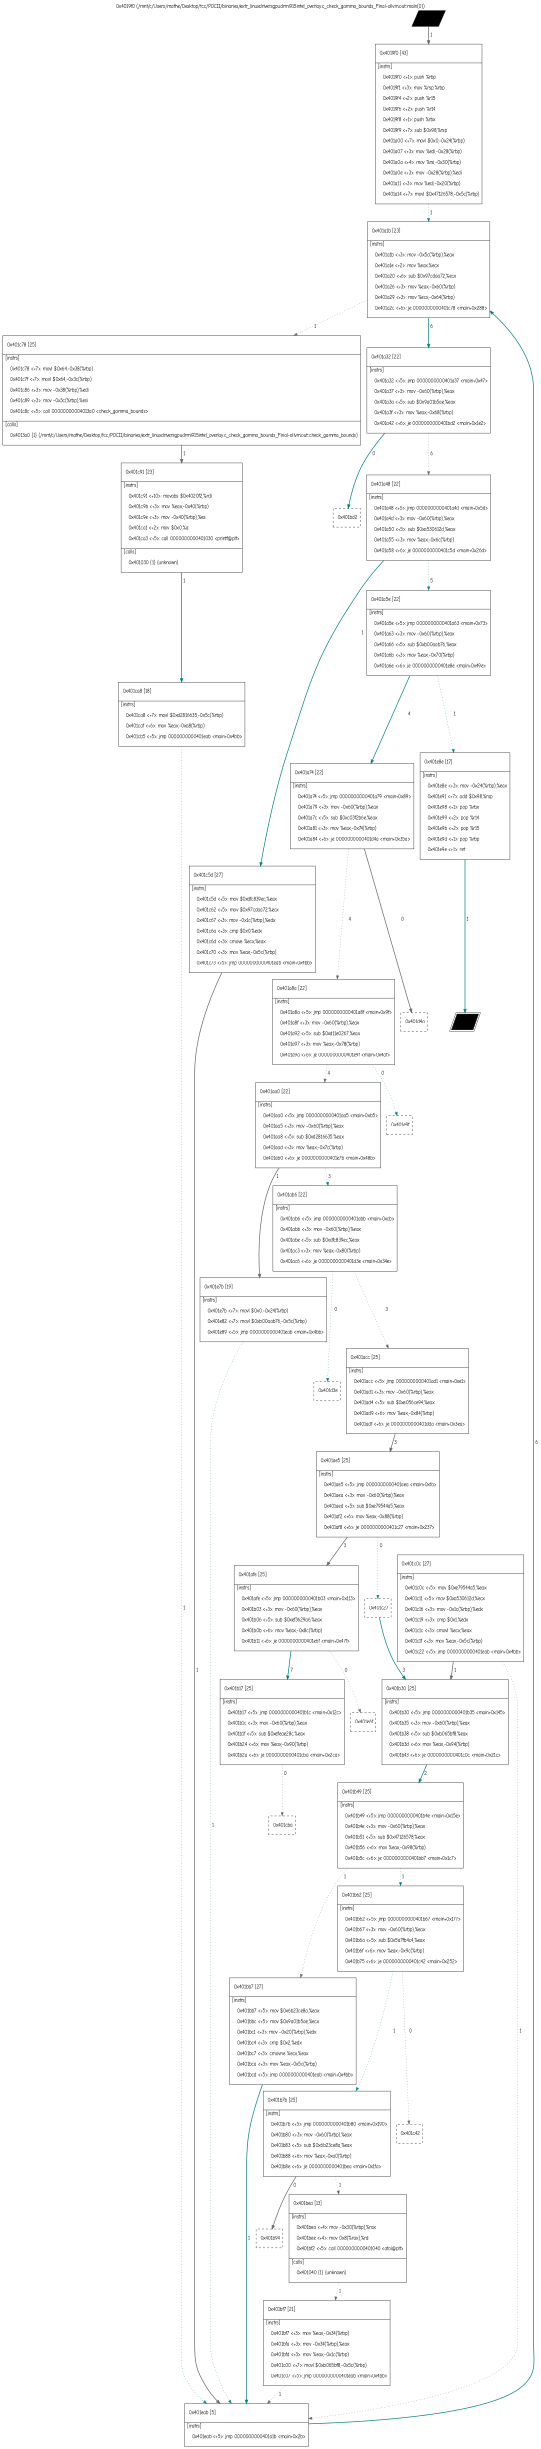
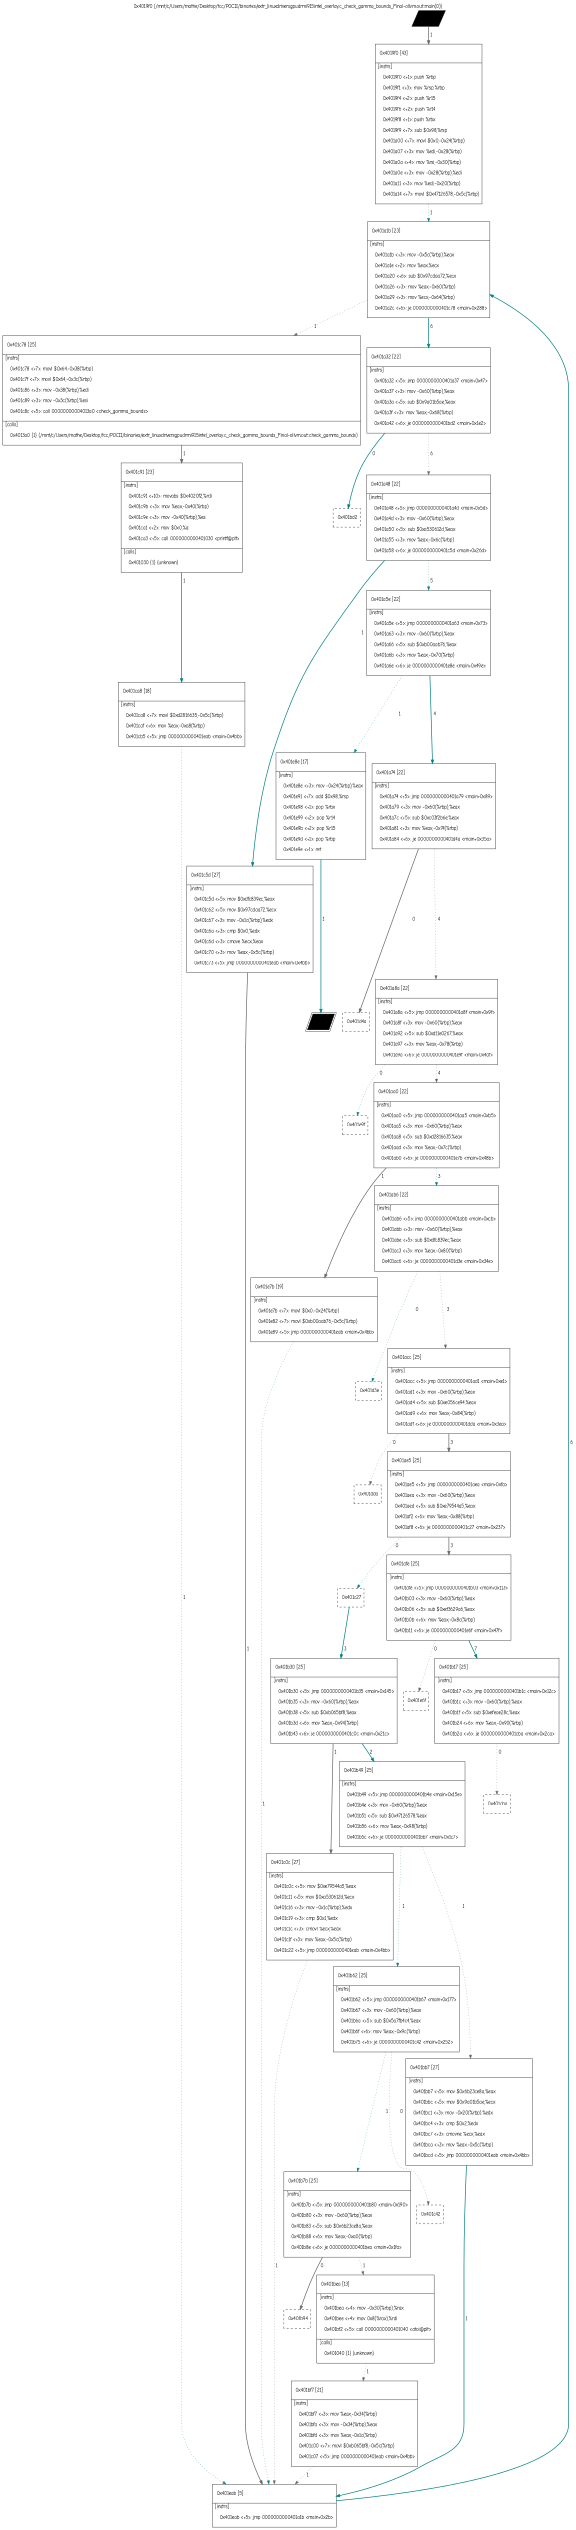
none -> (368, 1494)
(452, 1669) -> (332, 1797)
